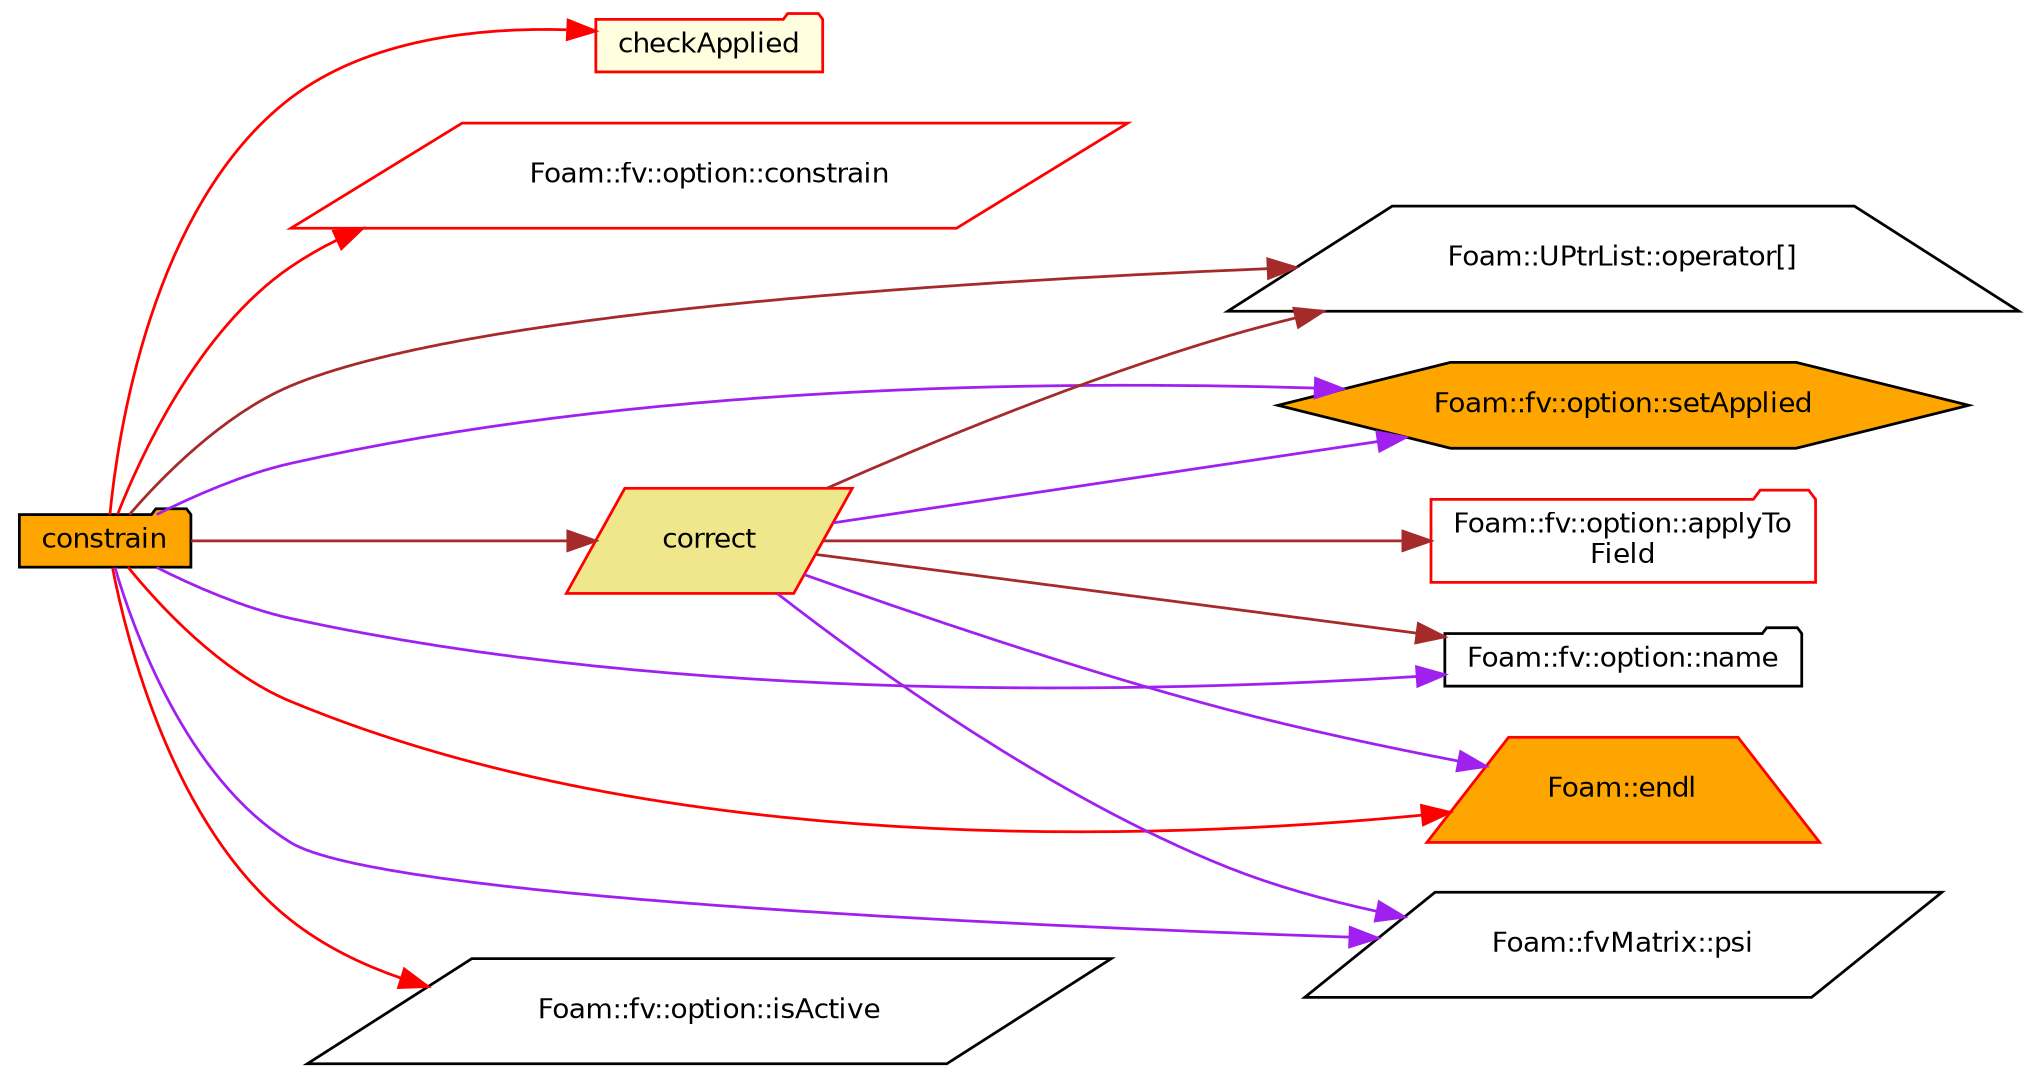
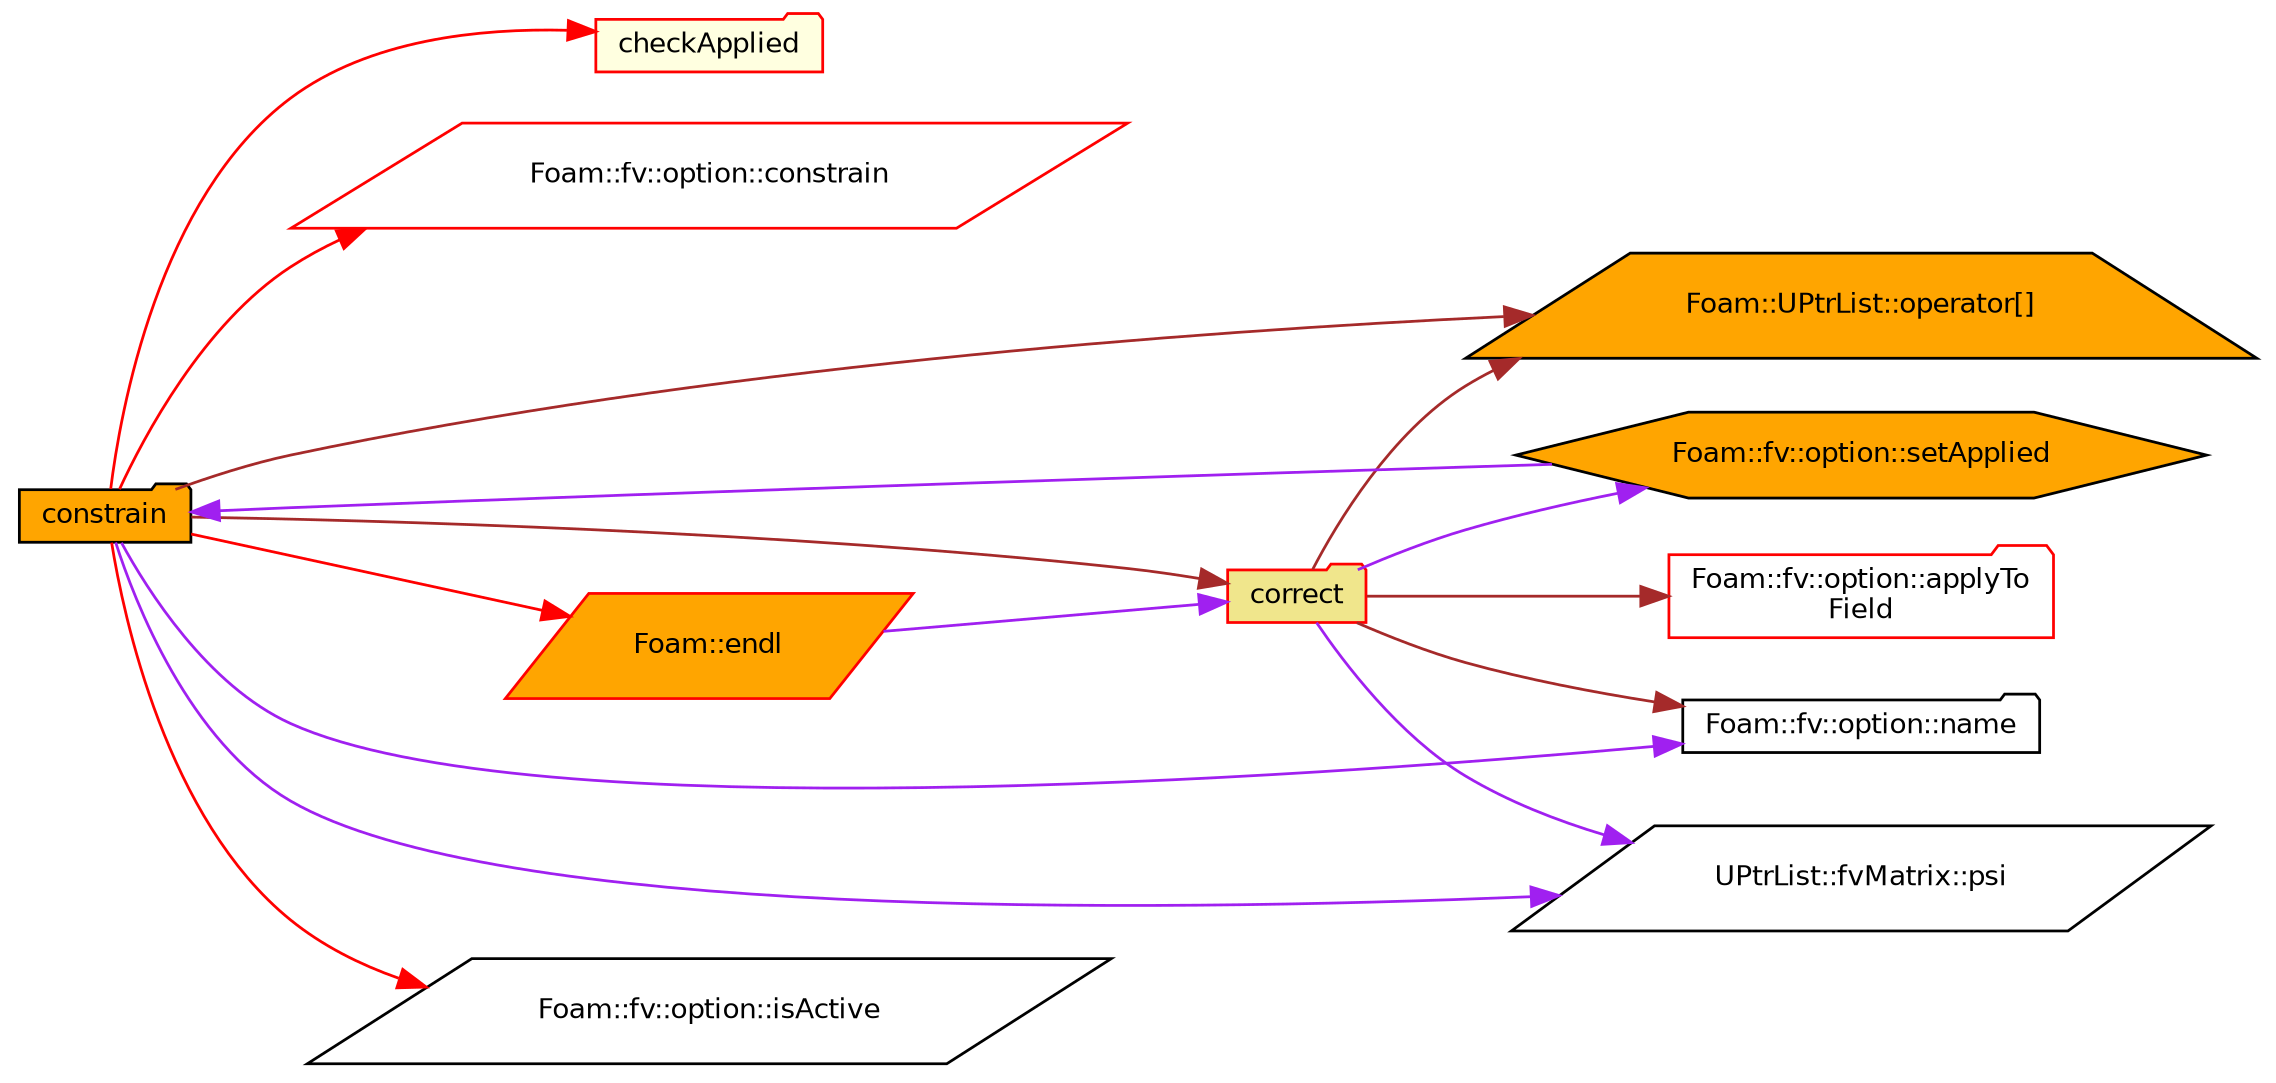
(1623, 259) -> (1861, 306)
(729, 401) -> (886, 486)
(709, 541) -> (1297, 596)
(1079, 666) -> (1041, 618)
(1623, 790) -> (709, 646)
(1623, 945) -> (1861, 878)
